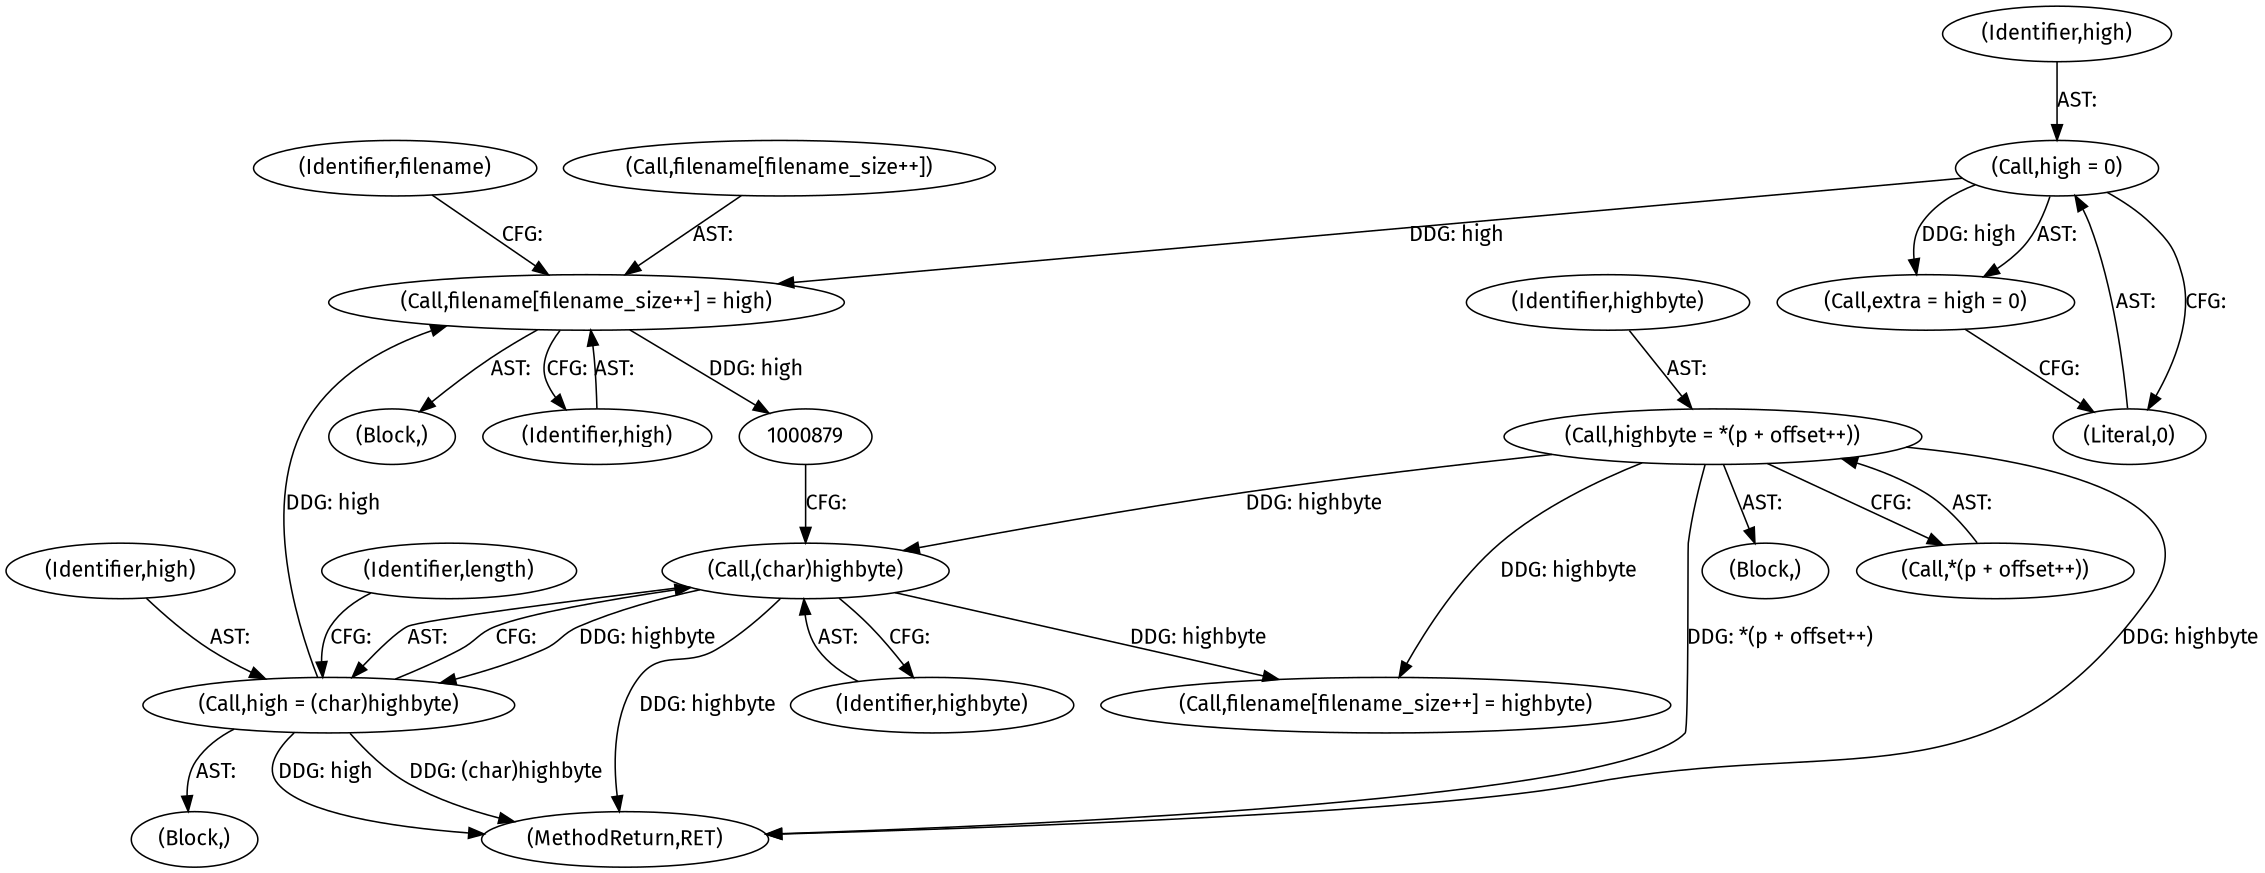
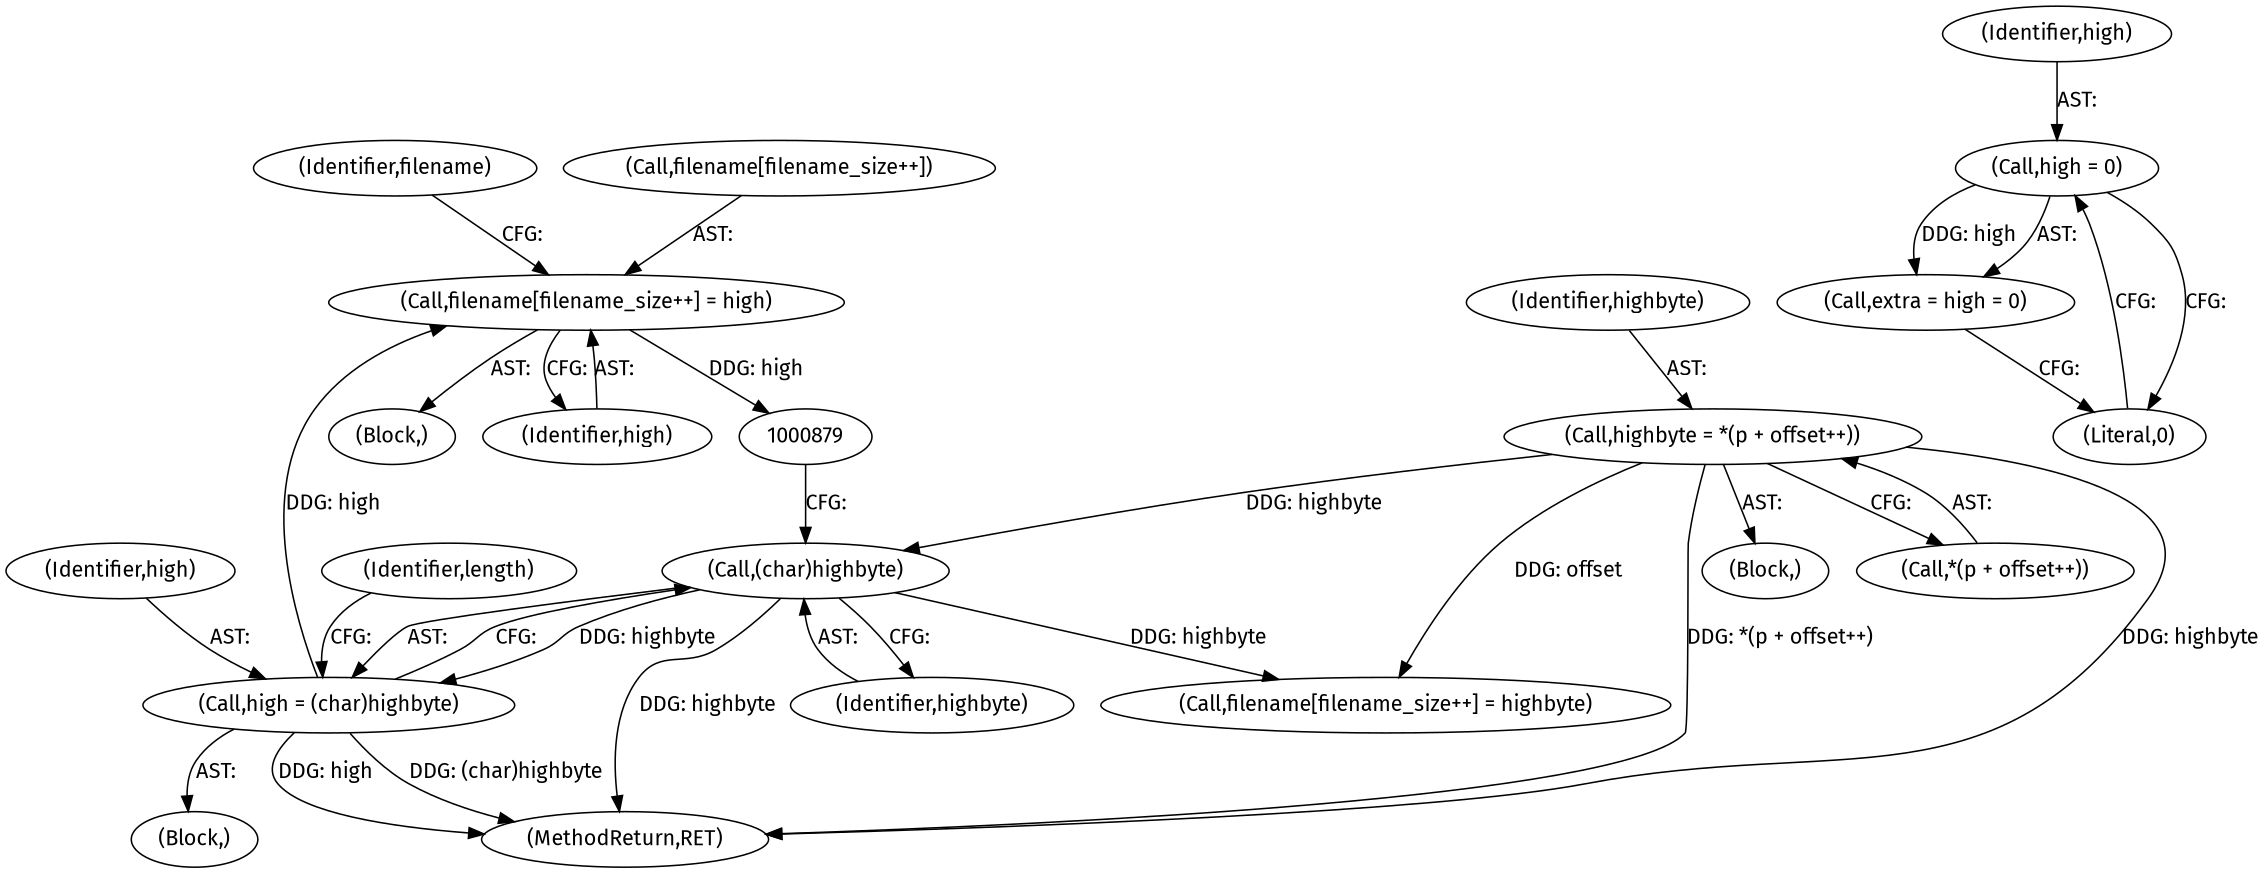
(1378, 230) -> none
(2139, 302) -> (2139, 302)
(1569, 571) -> (1569, 571)
